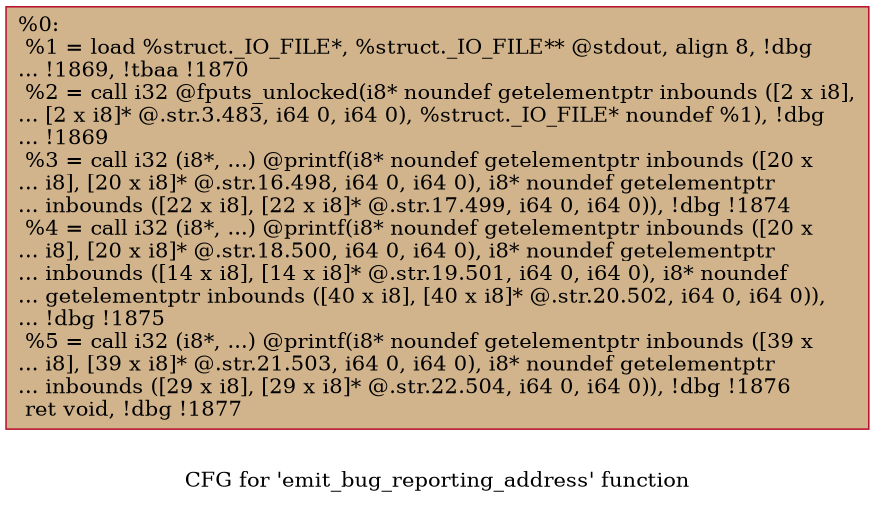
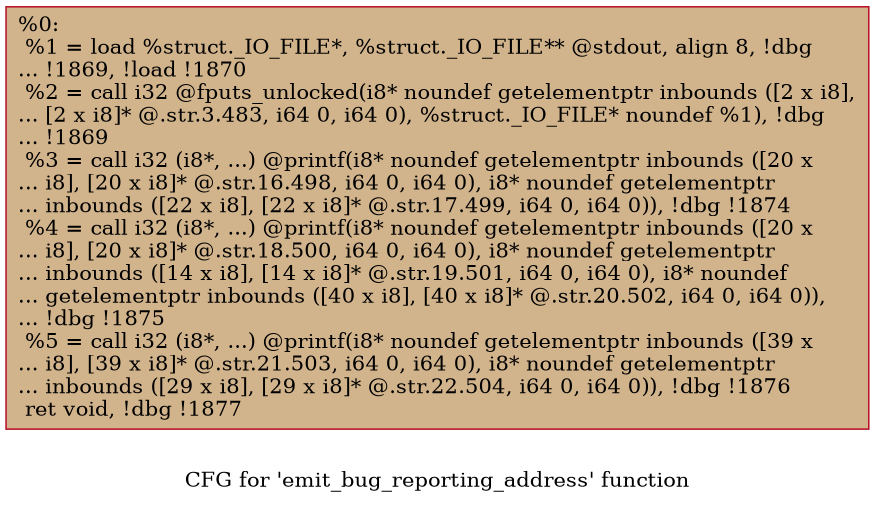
(134, 70) -> (133, 70)
